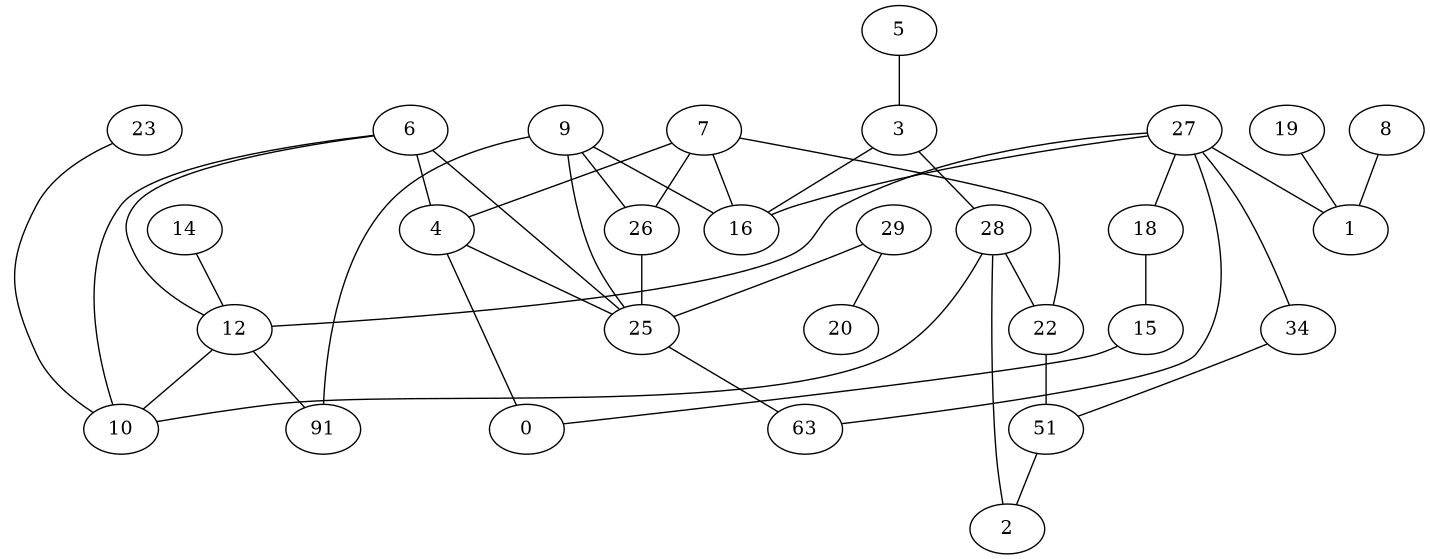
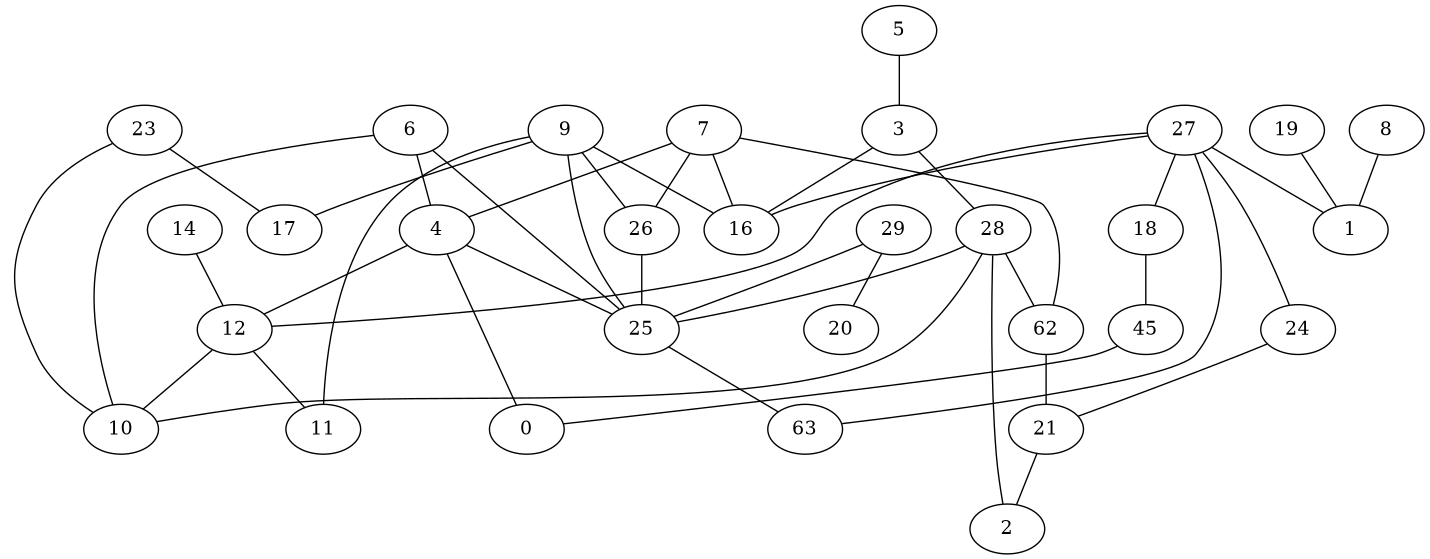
(137, 203) -> (336, 280)
none -> (285, 230)
none -> (823, 290)
(1046, 330) -> (1046, 330)
(1146, 330) -> (1146, 330)
(1298, 330) -> (1298, 330)
(323, 429) -> (323, 429)
(1046, 429) -> (1046, 429)
